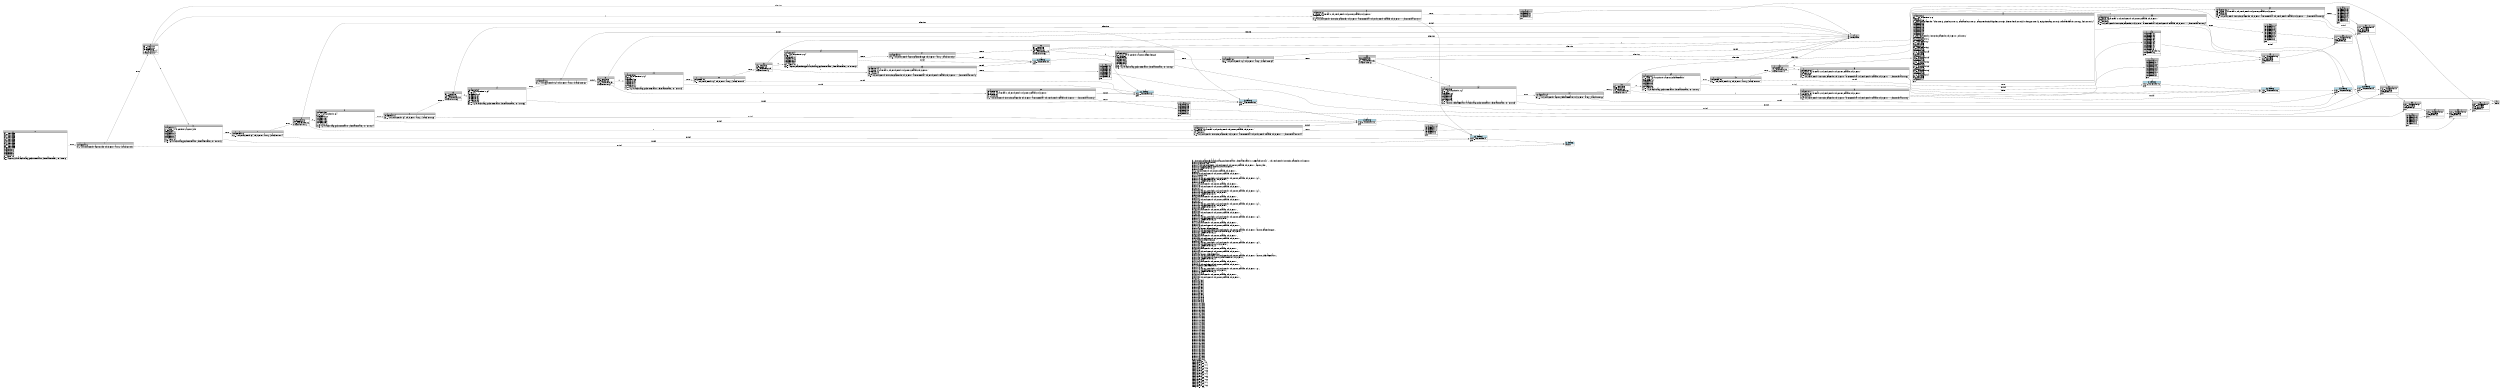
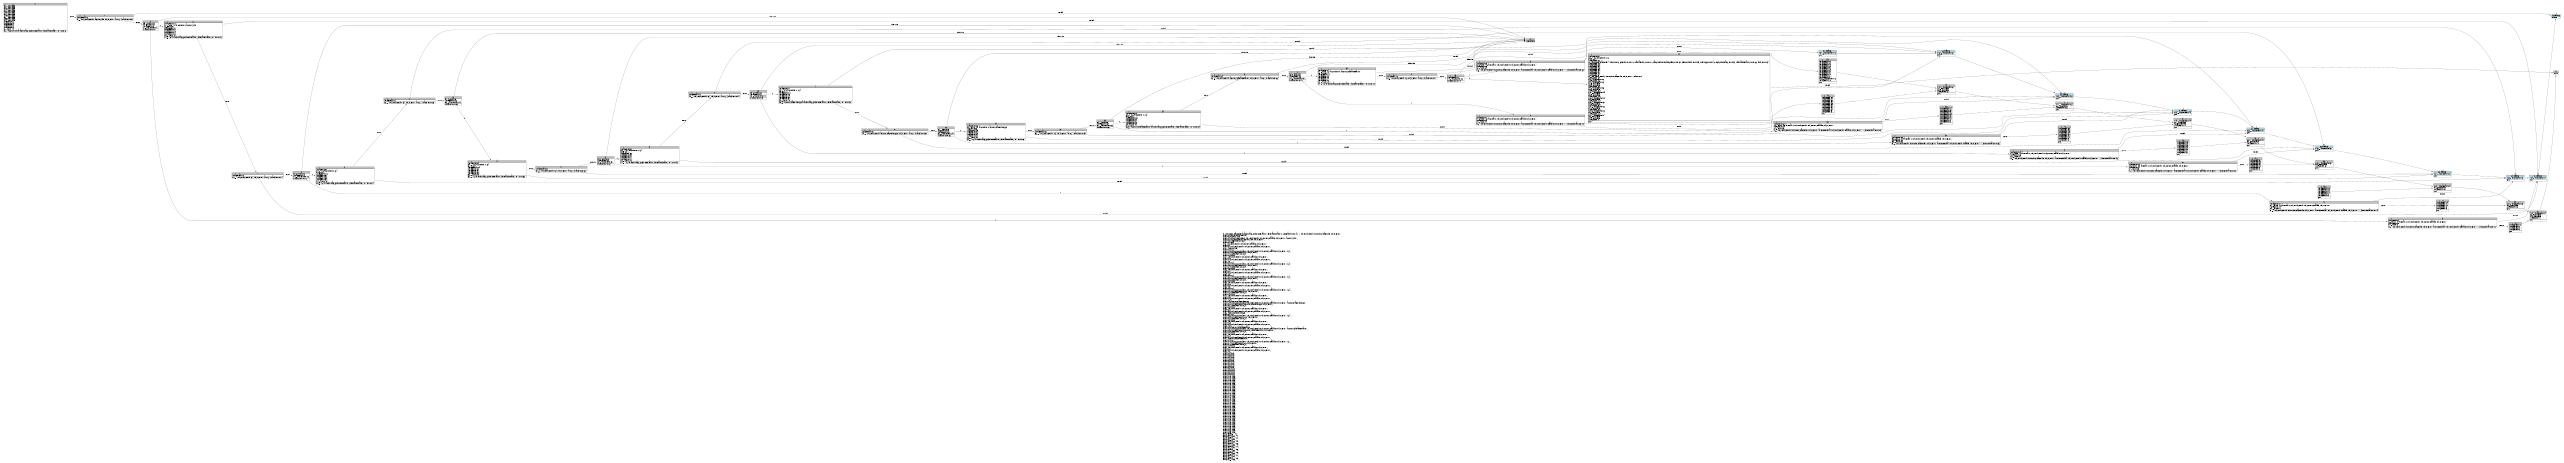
(2377, 89) -> (2224, 113)
